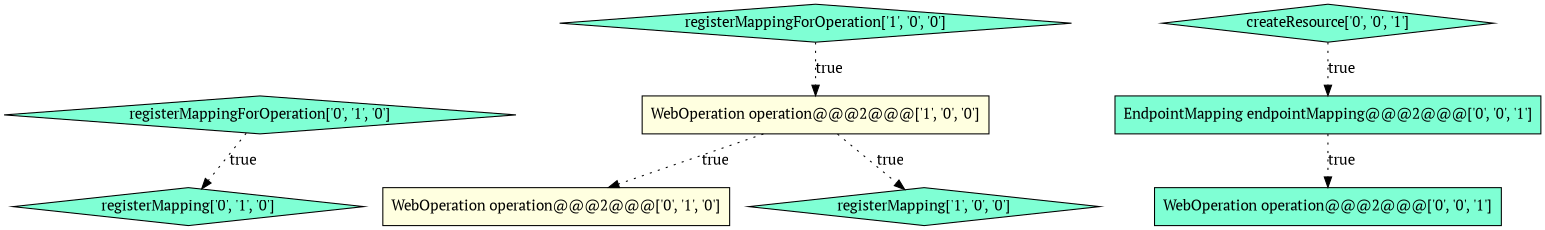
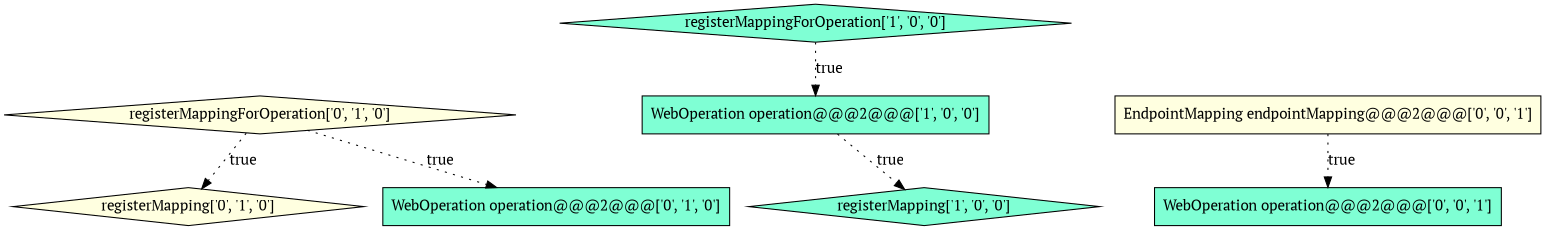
(1328, 23) -> none
(260, 115) -> (260, 115)
(816, 115) -> (816, 115)
(1328, 115) -> (1328, 115)
(691, 159) -> (397, 157)
(188, 207) -> (188, 207)
(556, 207) -> (556, 207)
